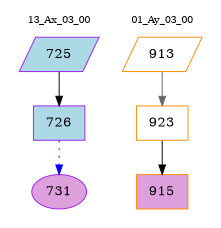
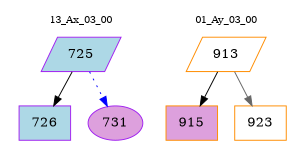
(59, 153) -> (96, 85)
(162, 153) -> (211, 84)
